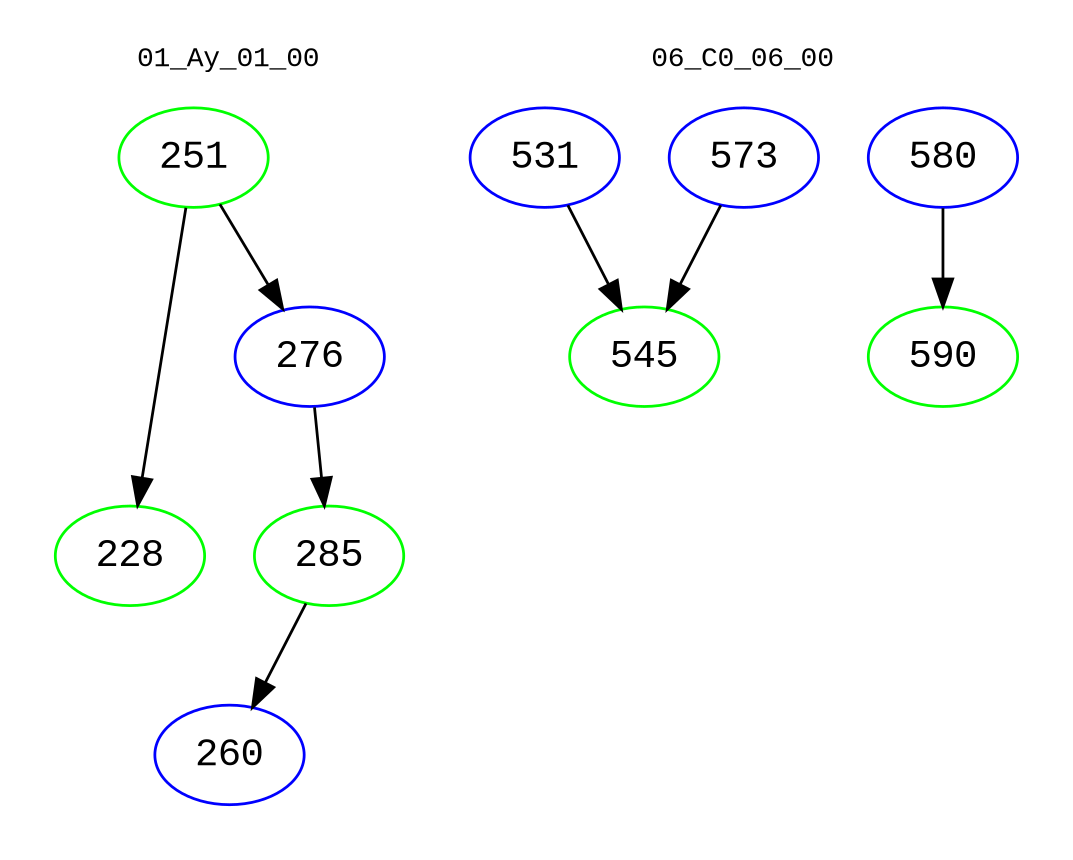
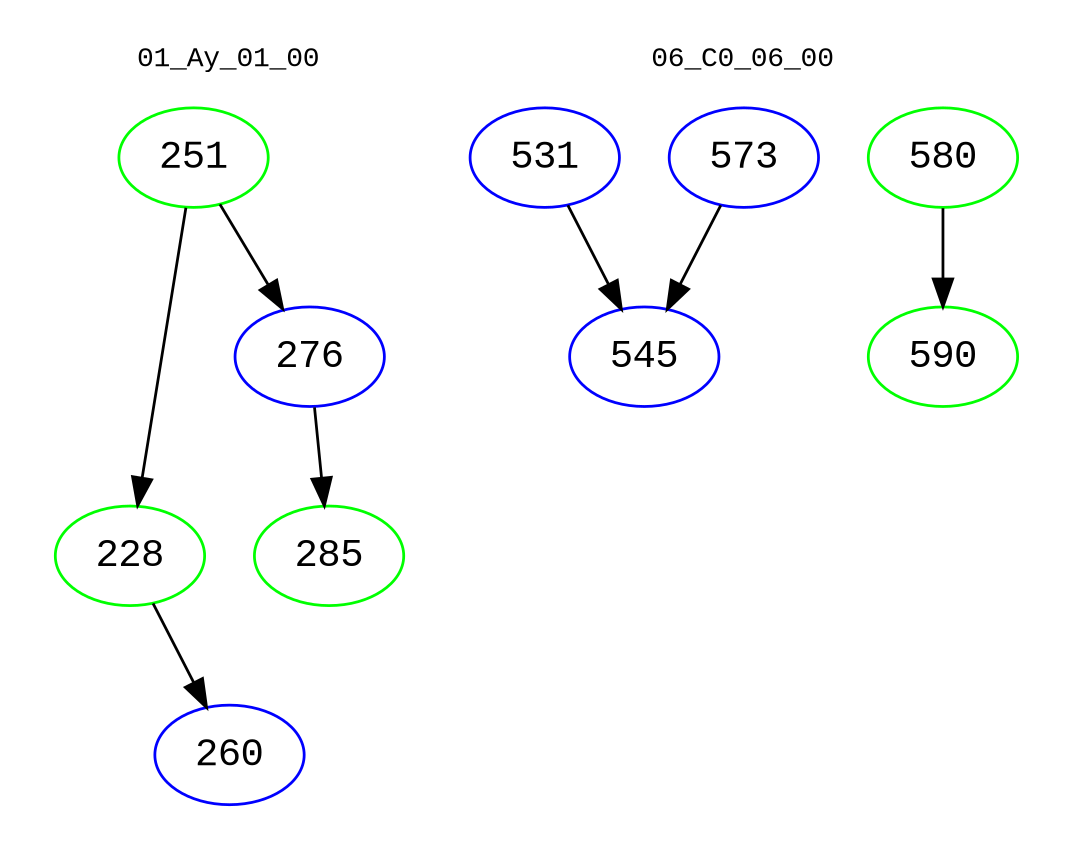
(943, 158) -> (943, 158)
(644, 357) -> (644, 357)
(286, 643) -> (173, 643)
